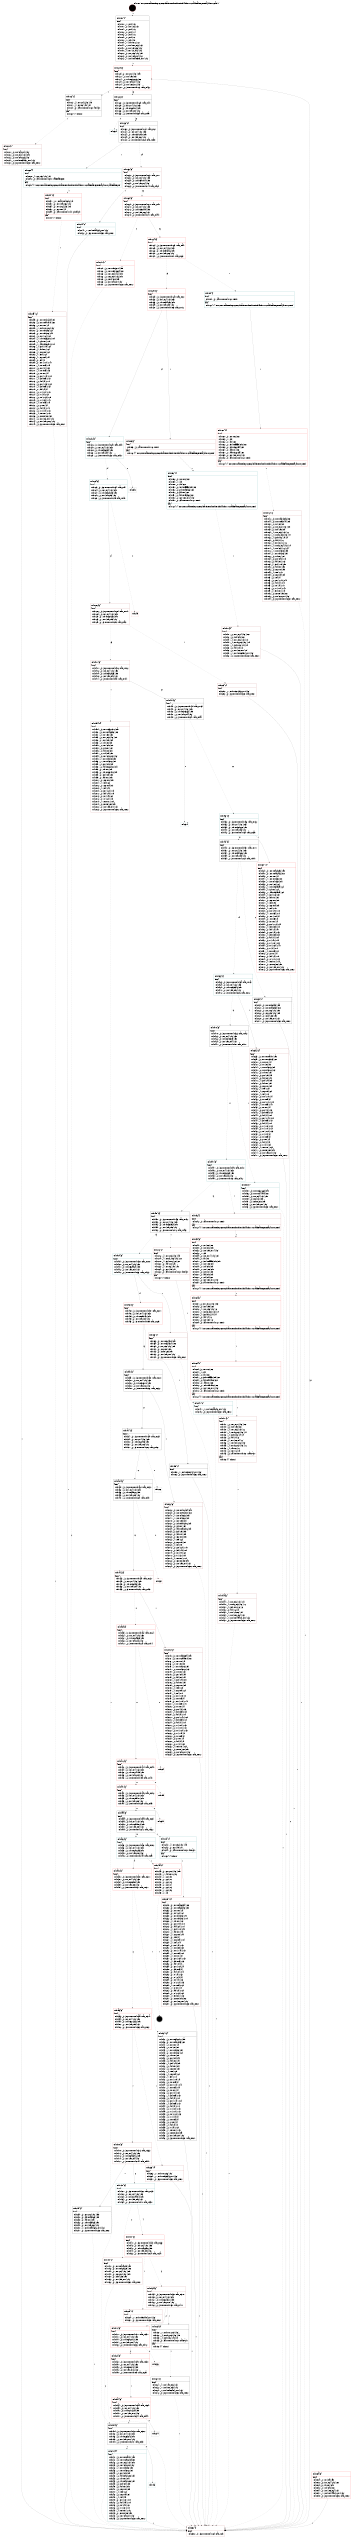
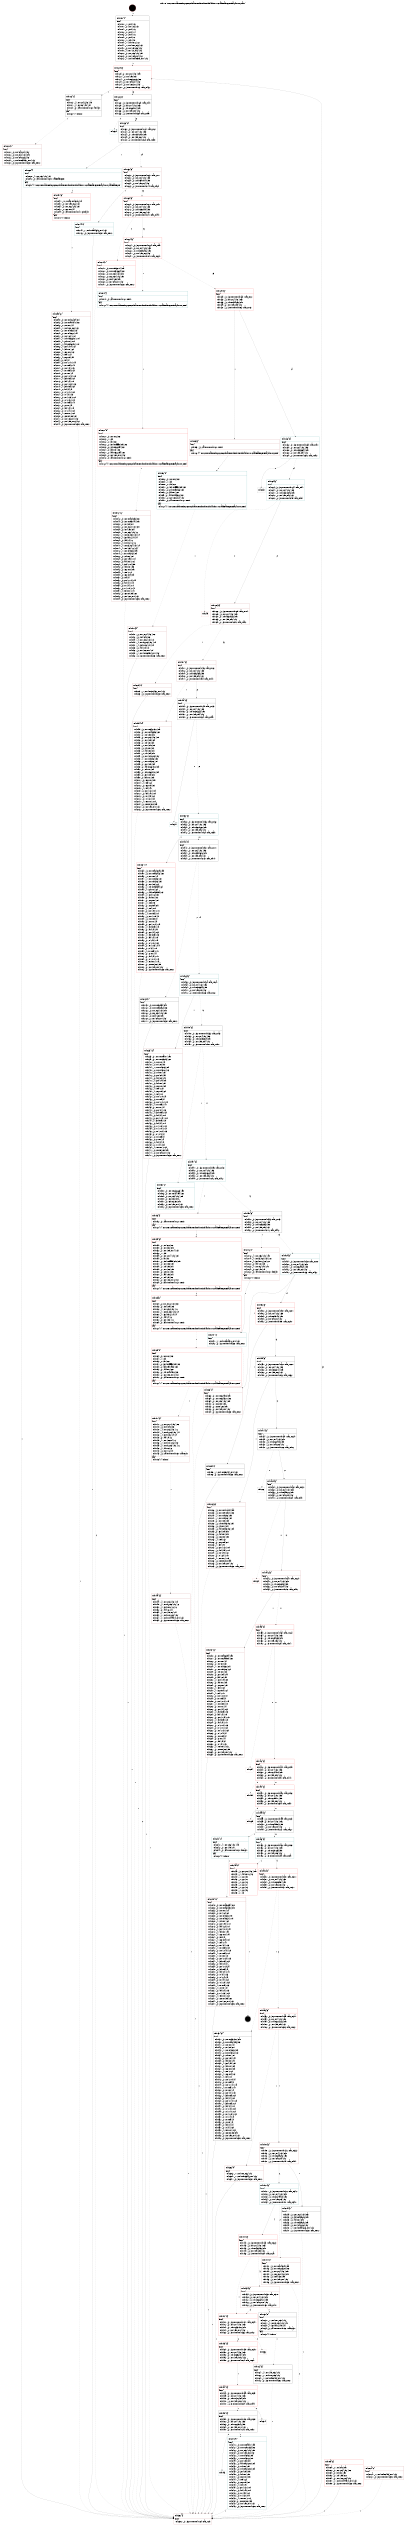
(110, 1619) -> (135, 1680)
(144, 2282) -> (239, 2283)
